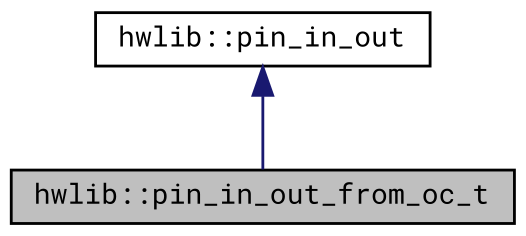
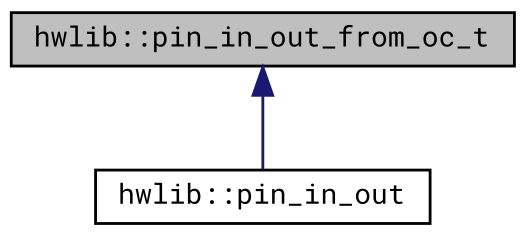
(263, 133) -> (263, 133)
